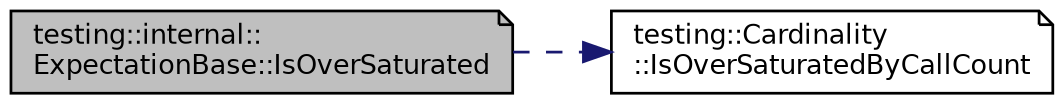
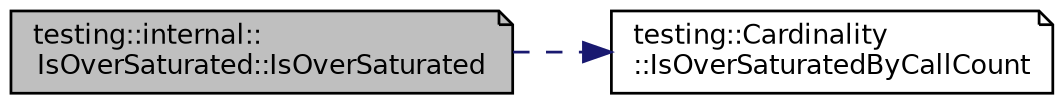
(262, 52) -> (262, 52)
